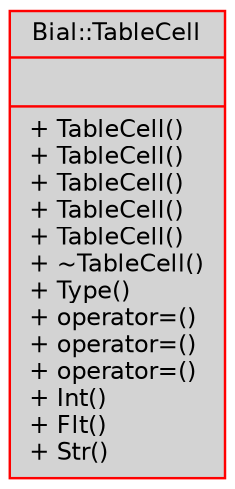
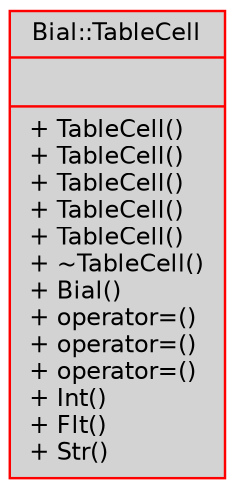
(81, 291) -> (76, 291)
